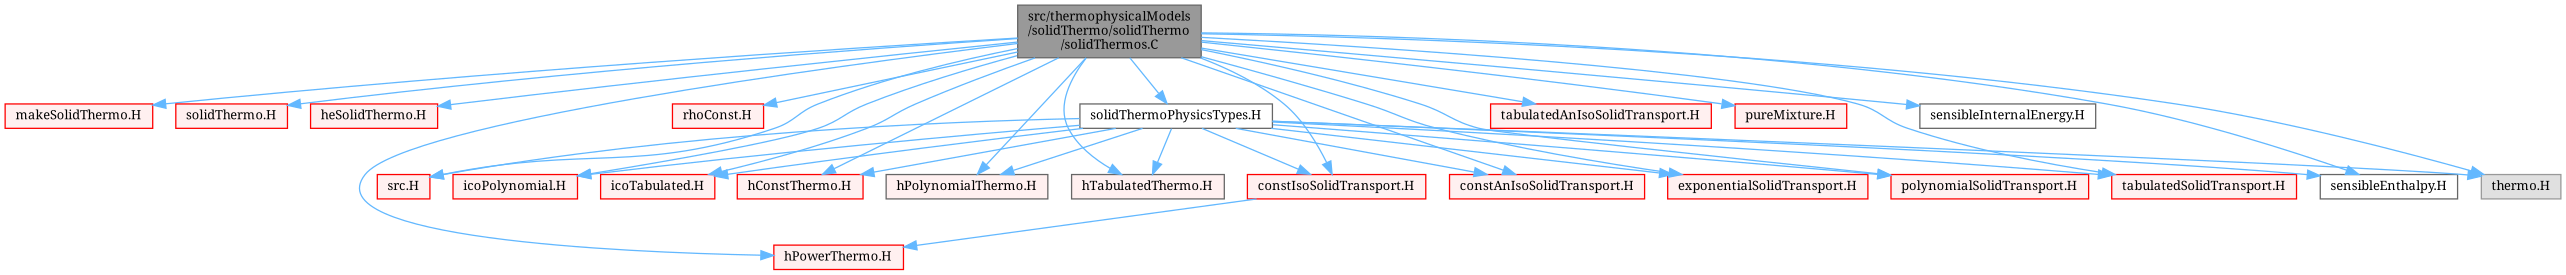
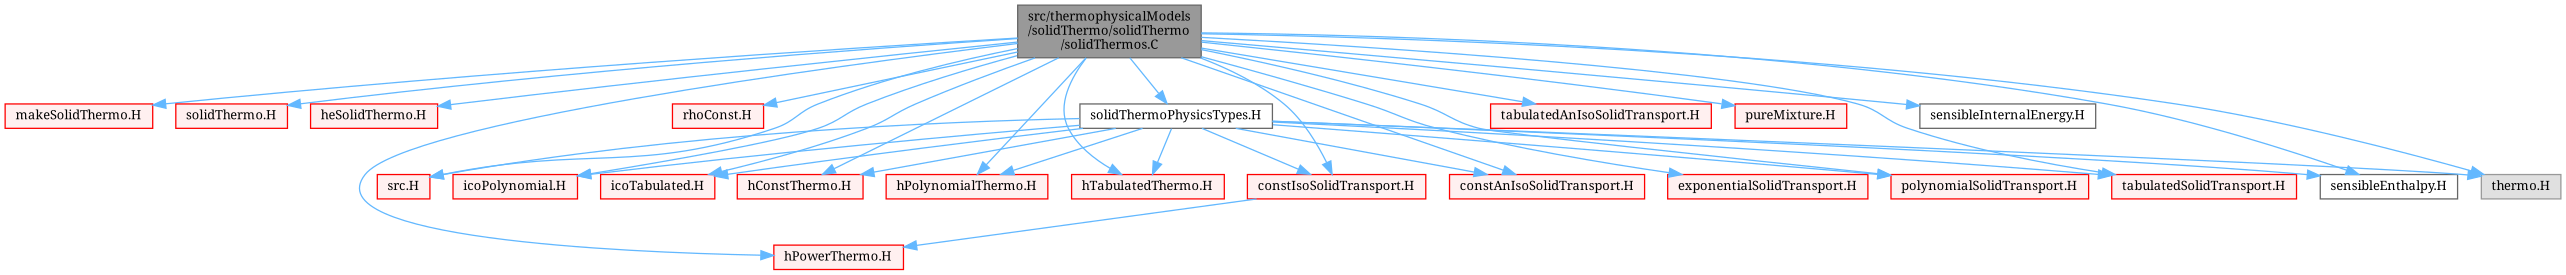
(1475, 152) -> none
(967, 187) -> (967, 187)
(1148, 187) -> (1148, 187)
